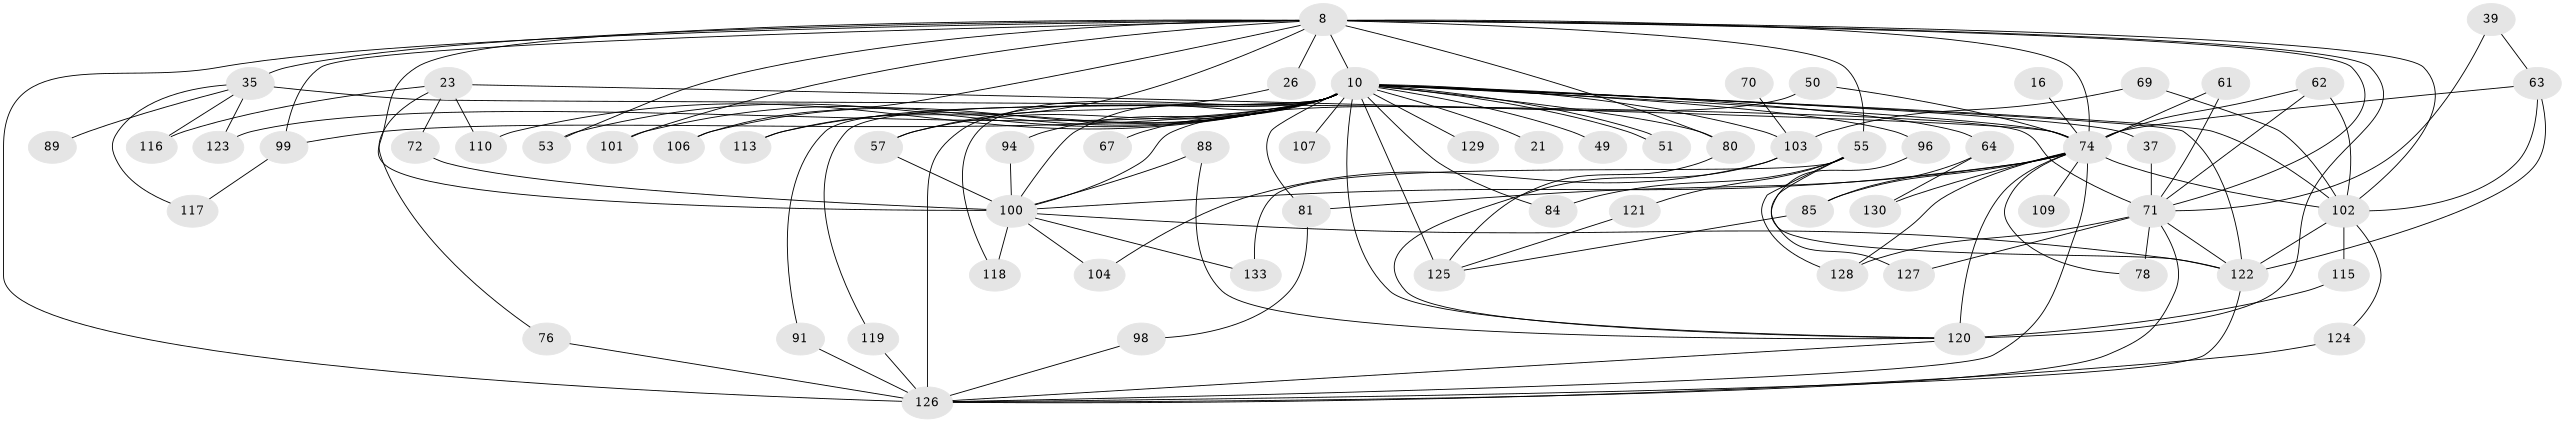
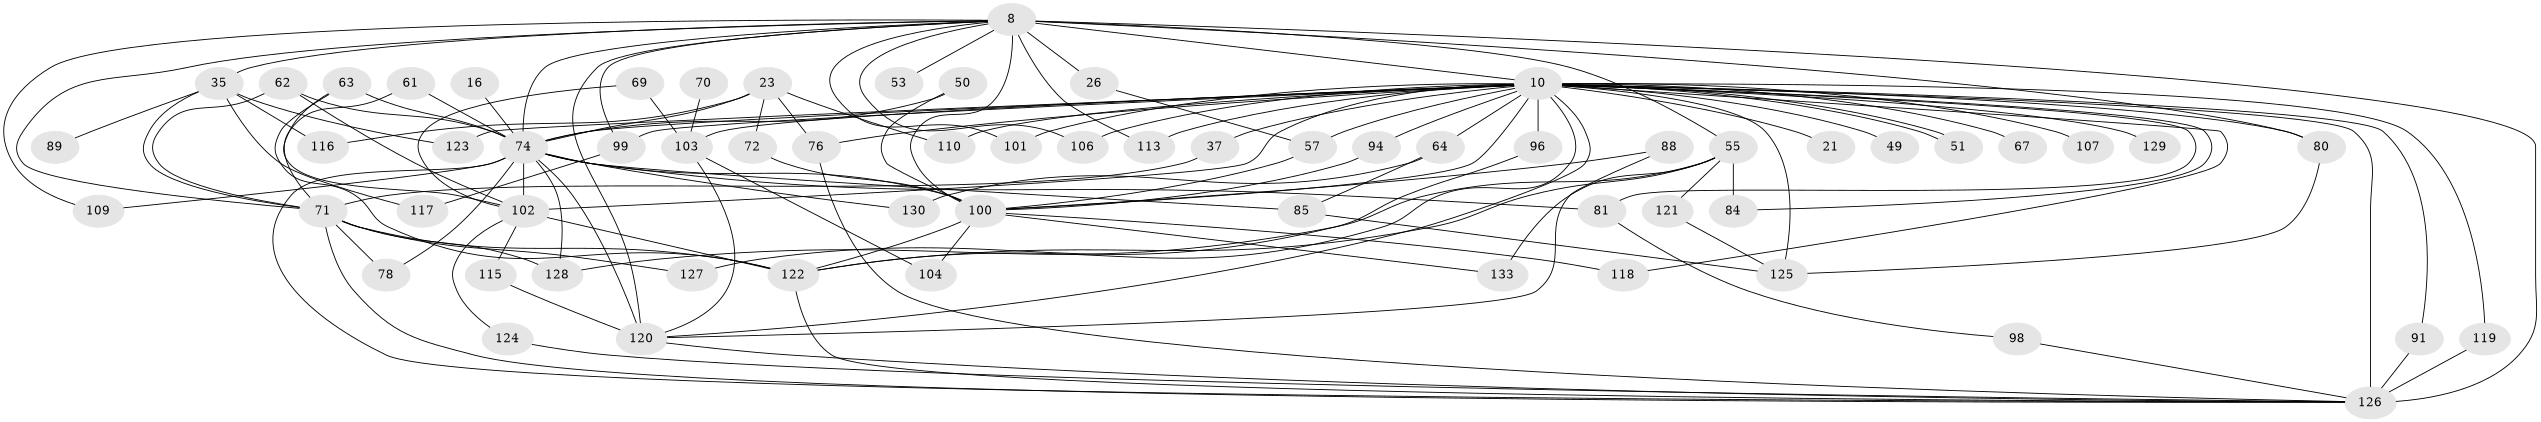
(2491, 20) -> none
(1968, 30) -> (421, 28)
(951, 115) -> (1176, 107)
